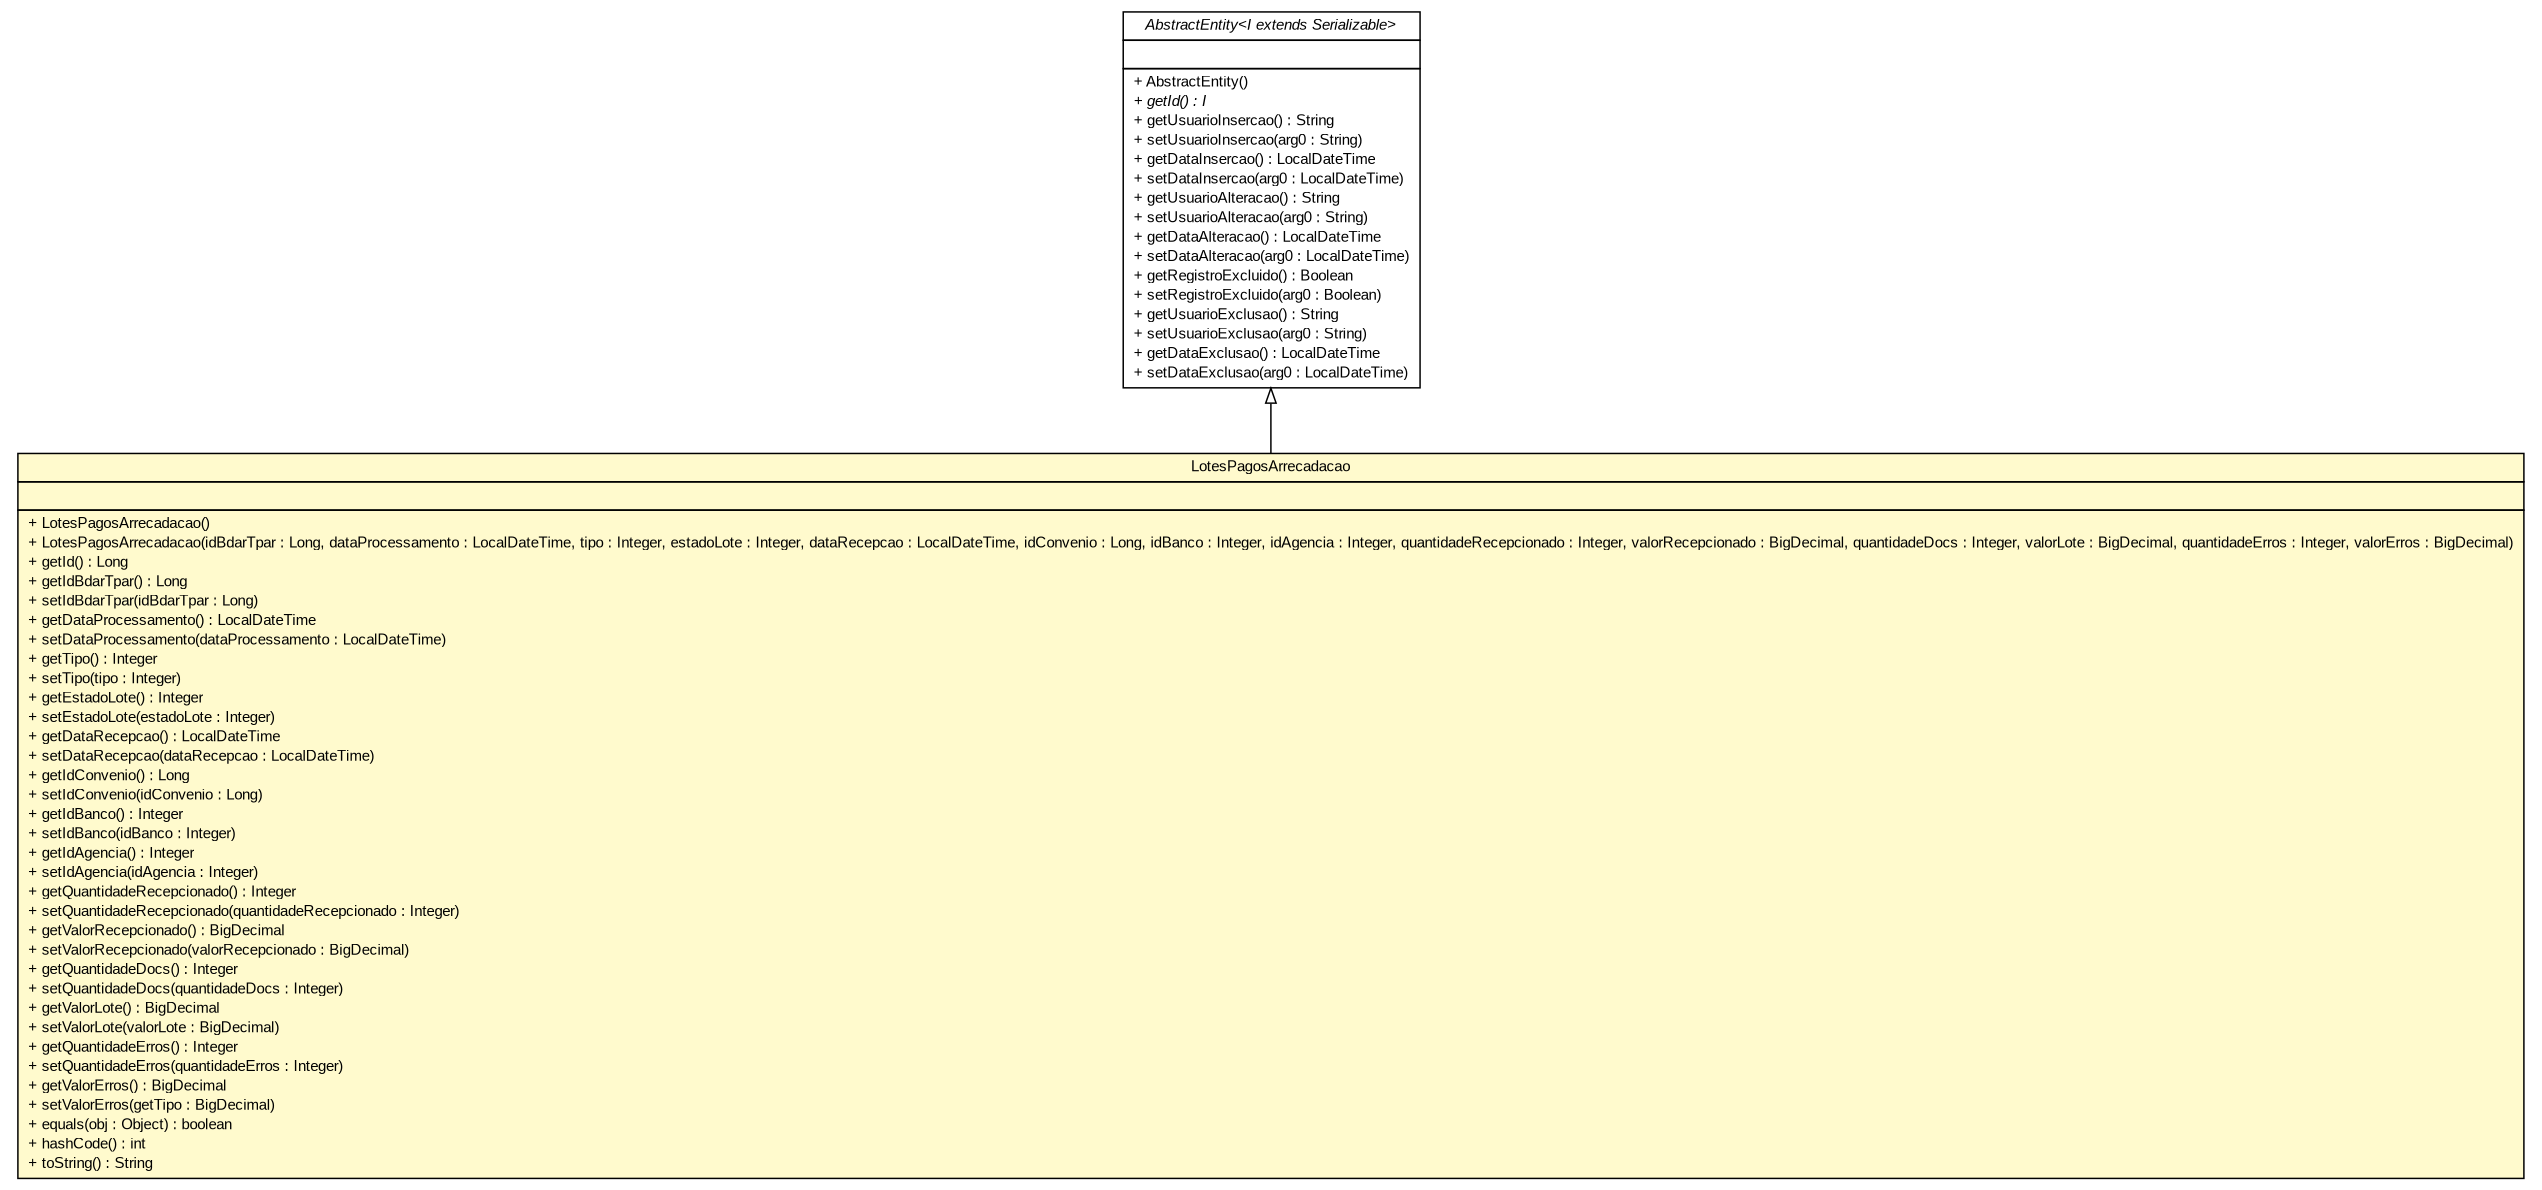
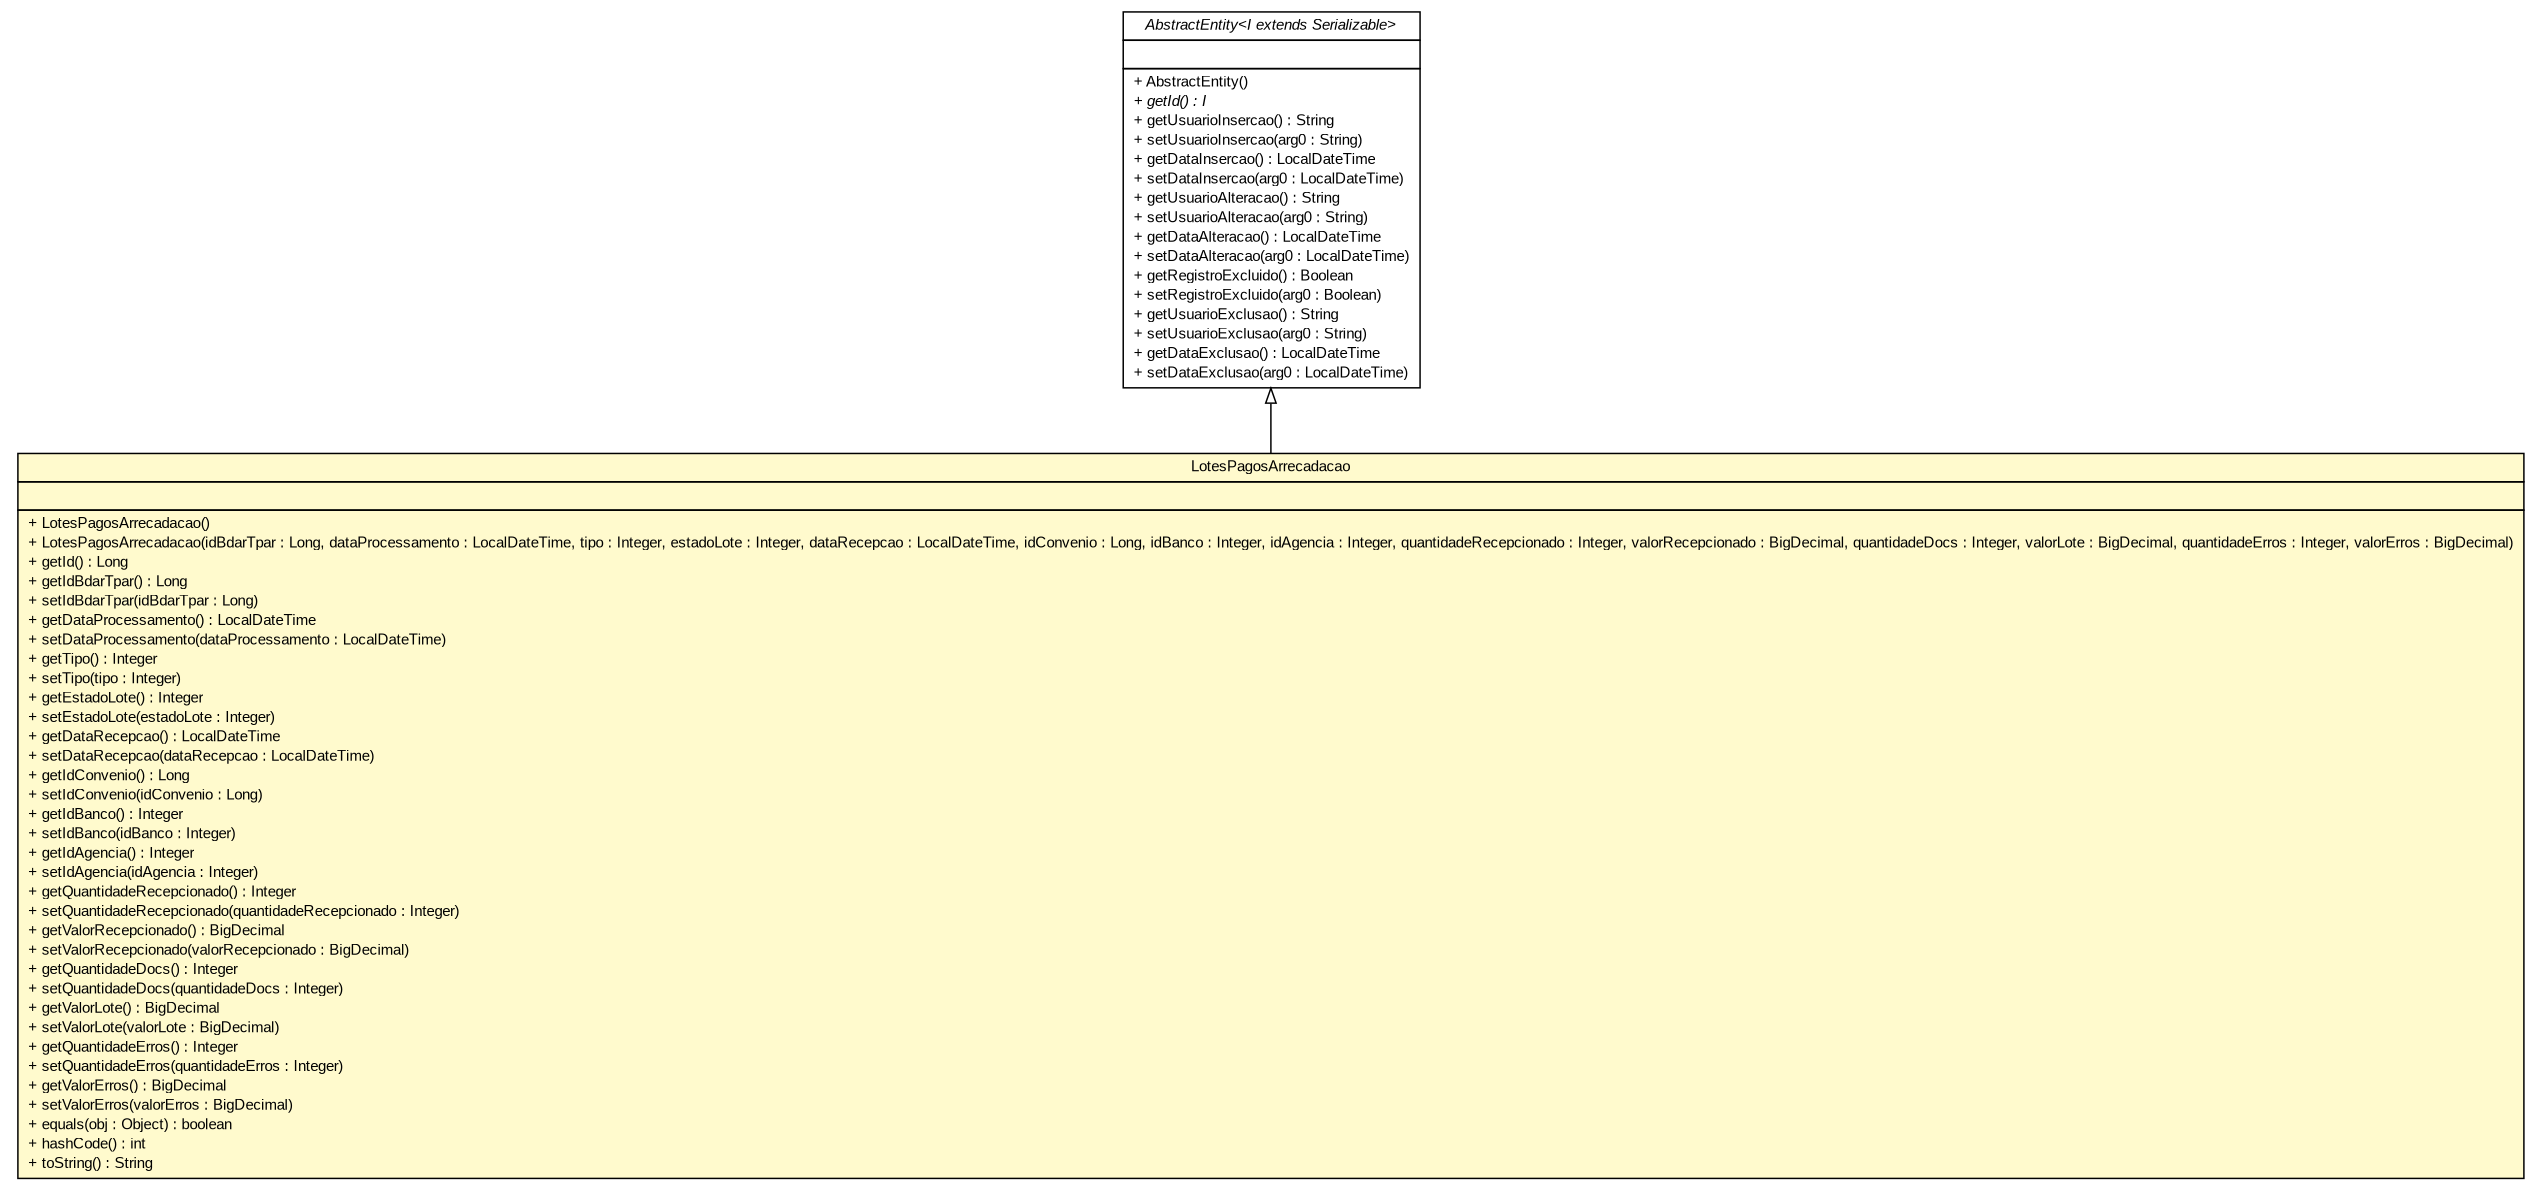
(152, 1105) -> (161, 1105)
